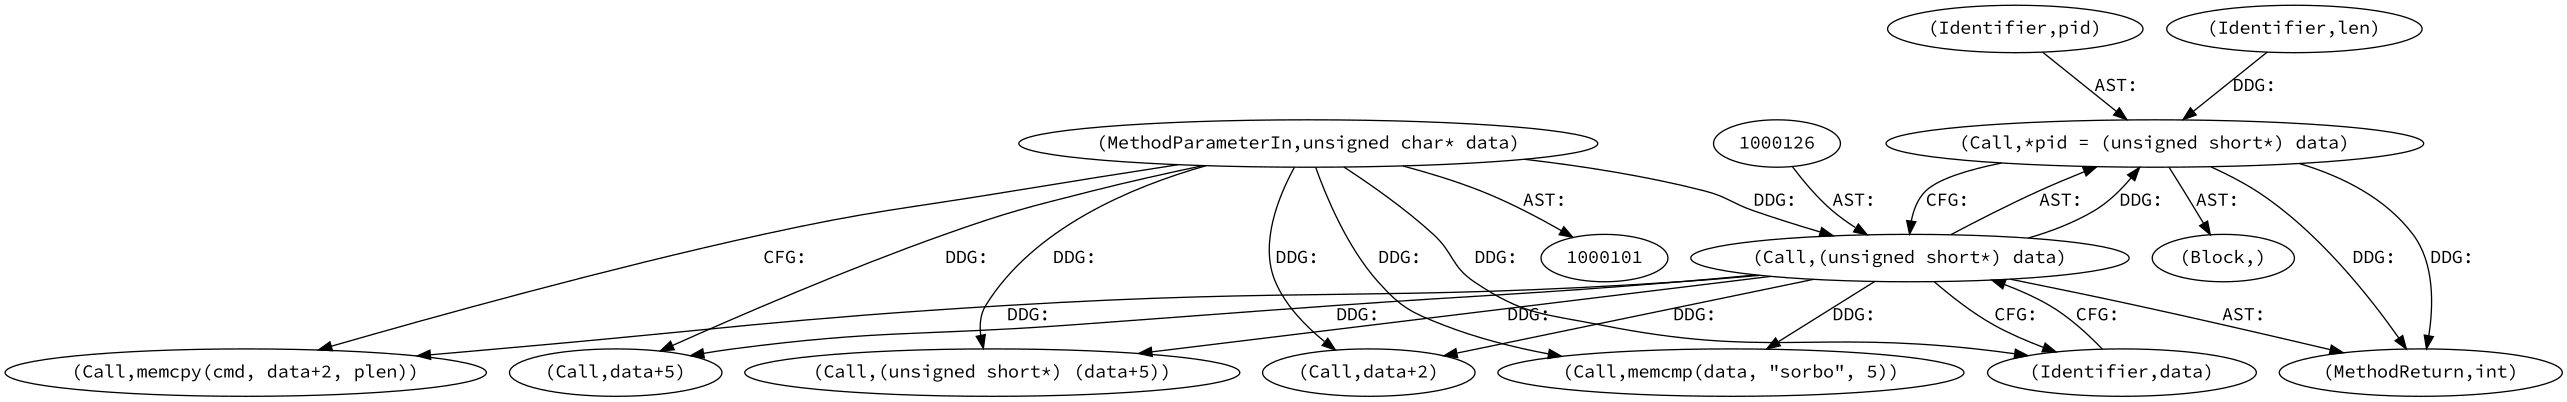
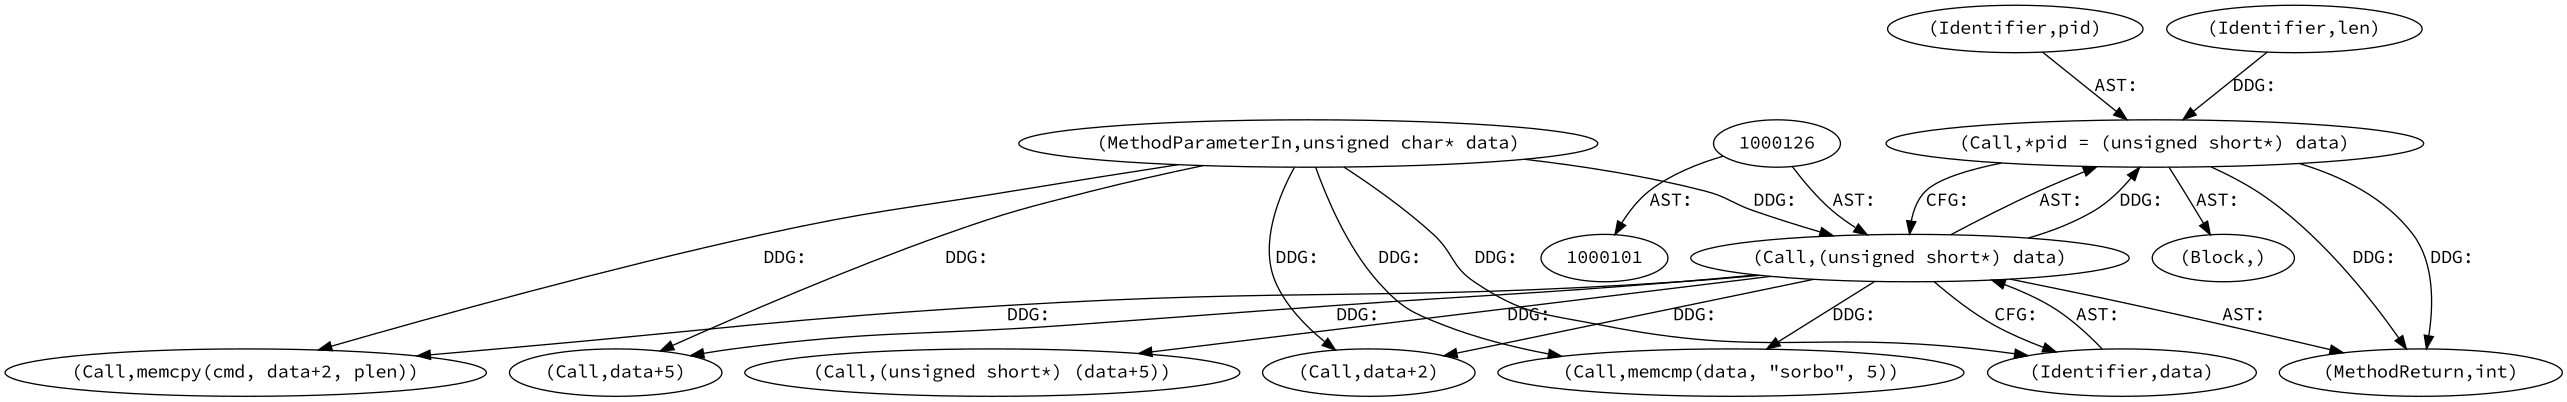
(1485, 193) -> (1674, 175)
(1070, 225) -> none
(791, 258) -> (791, 258)
(2104, 315) -> (2104, 315)
